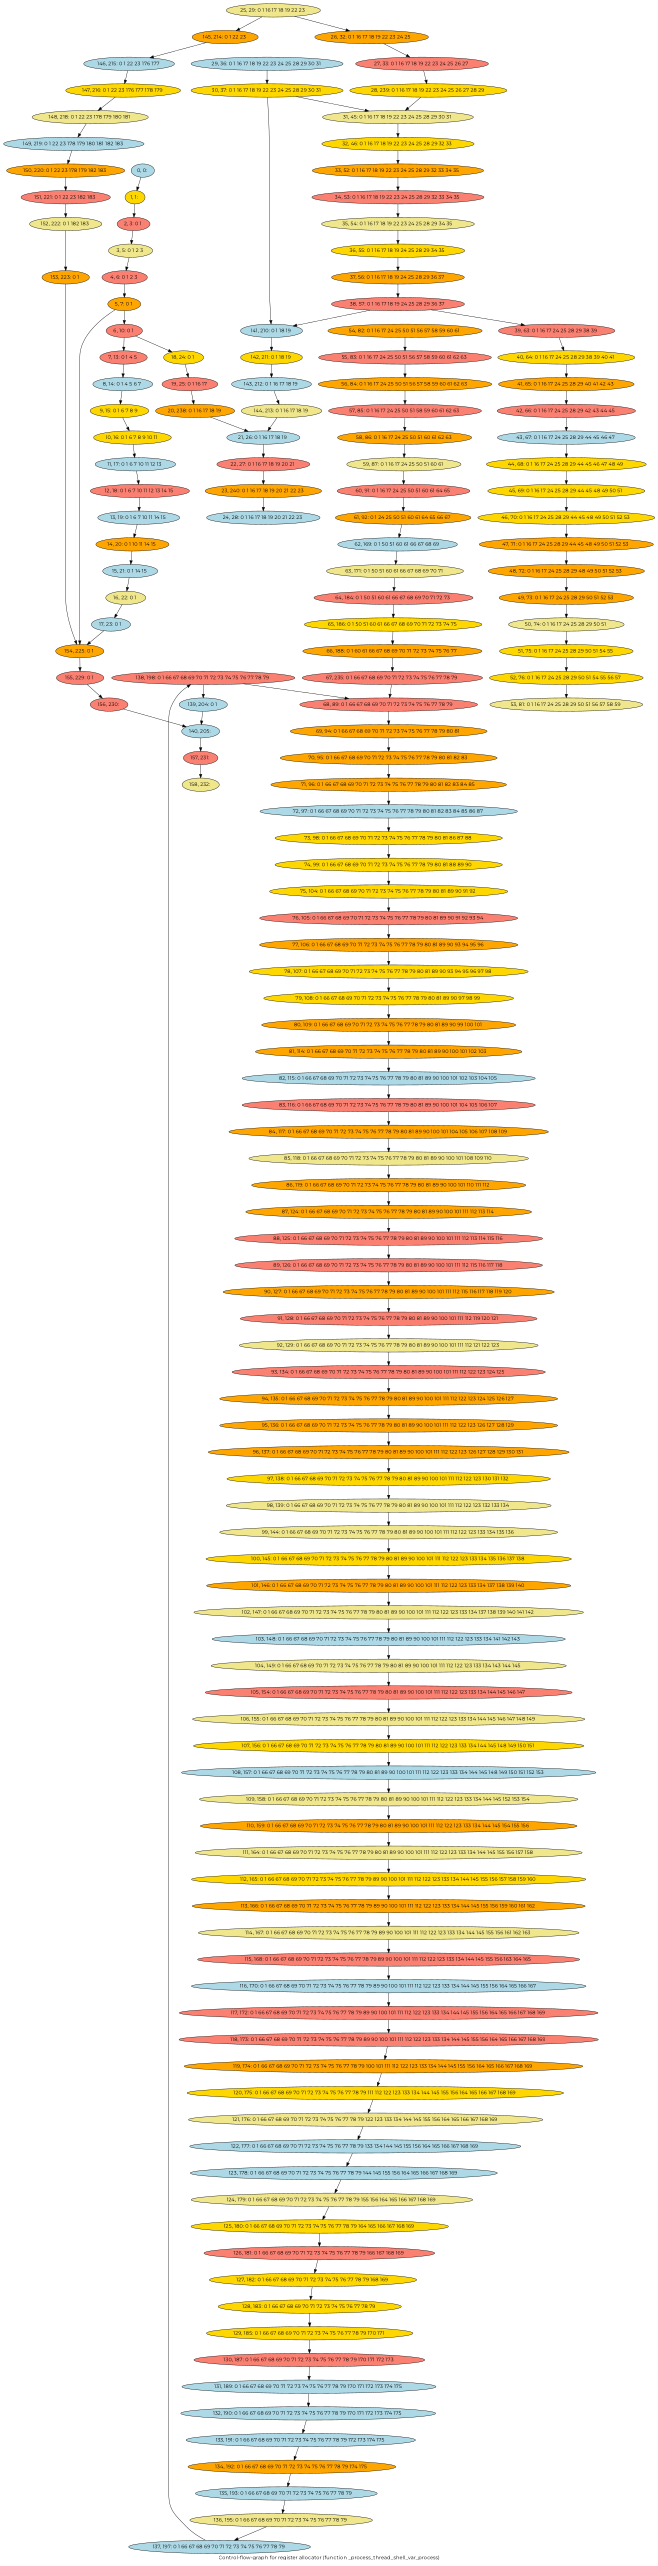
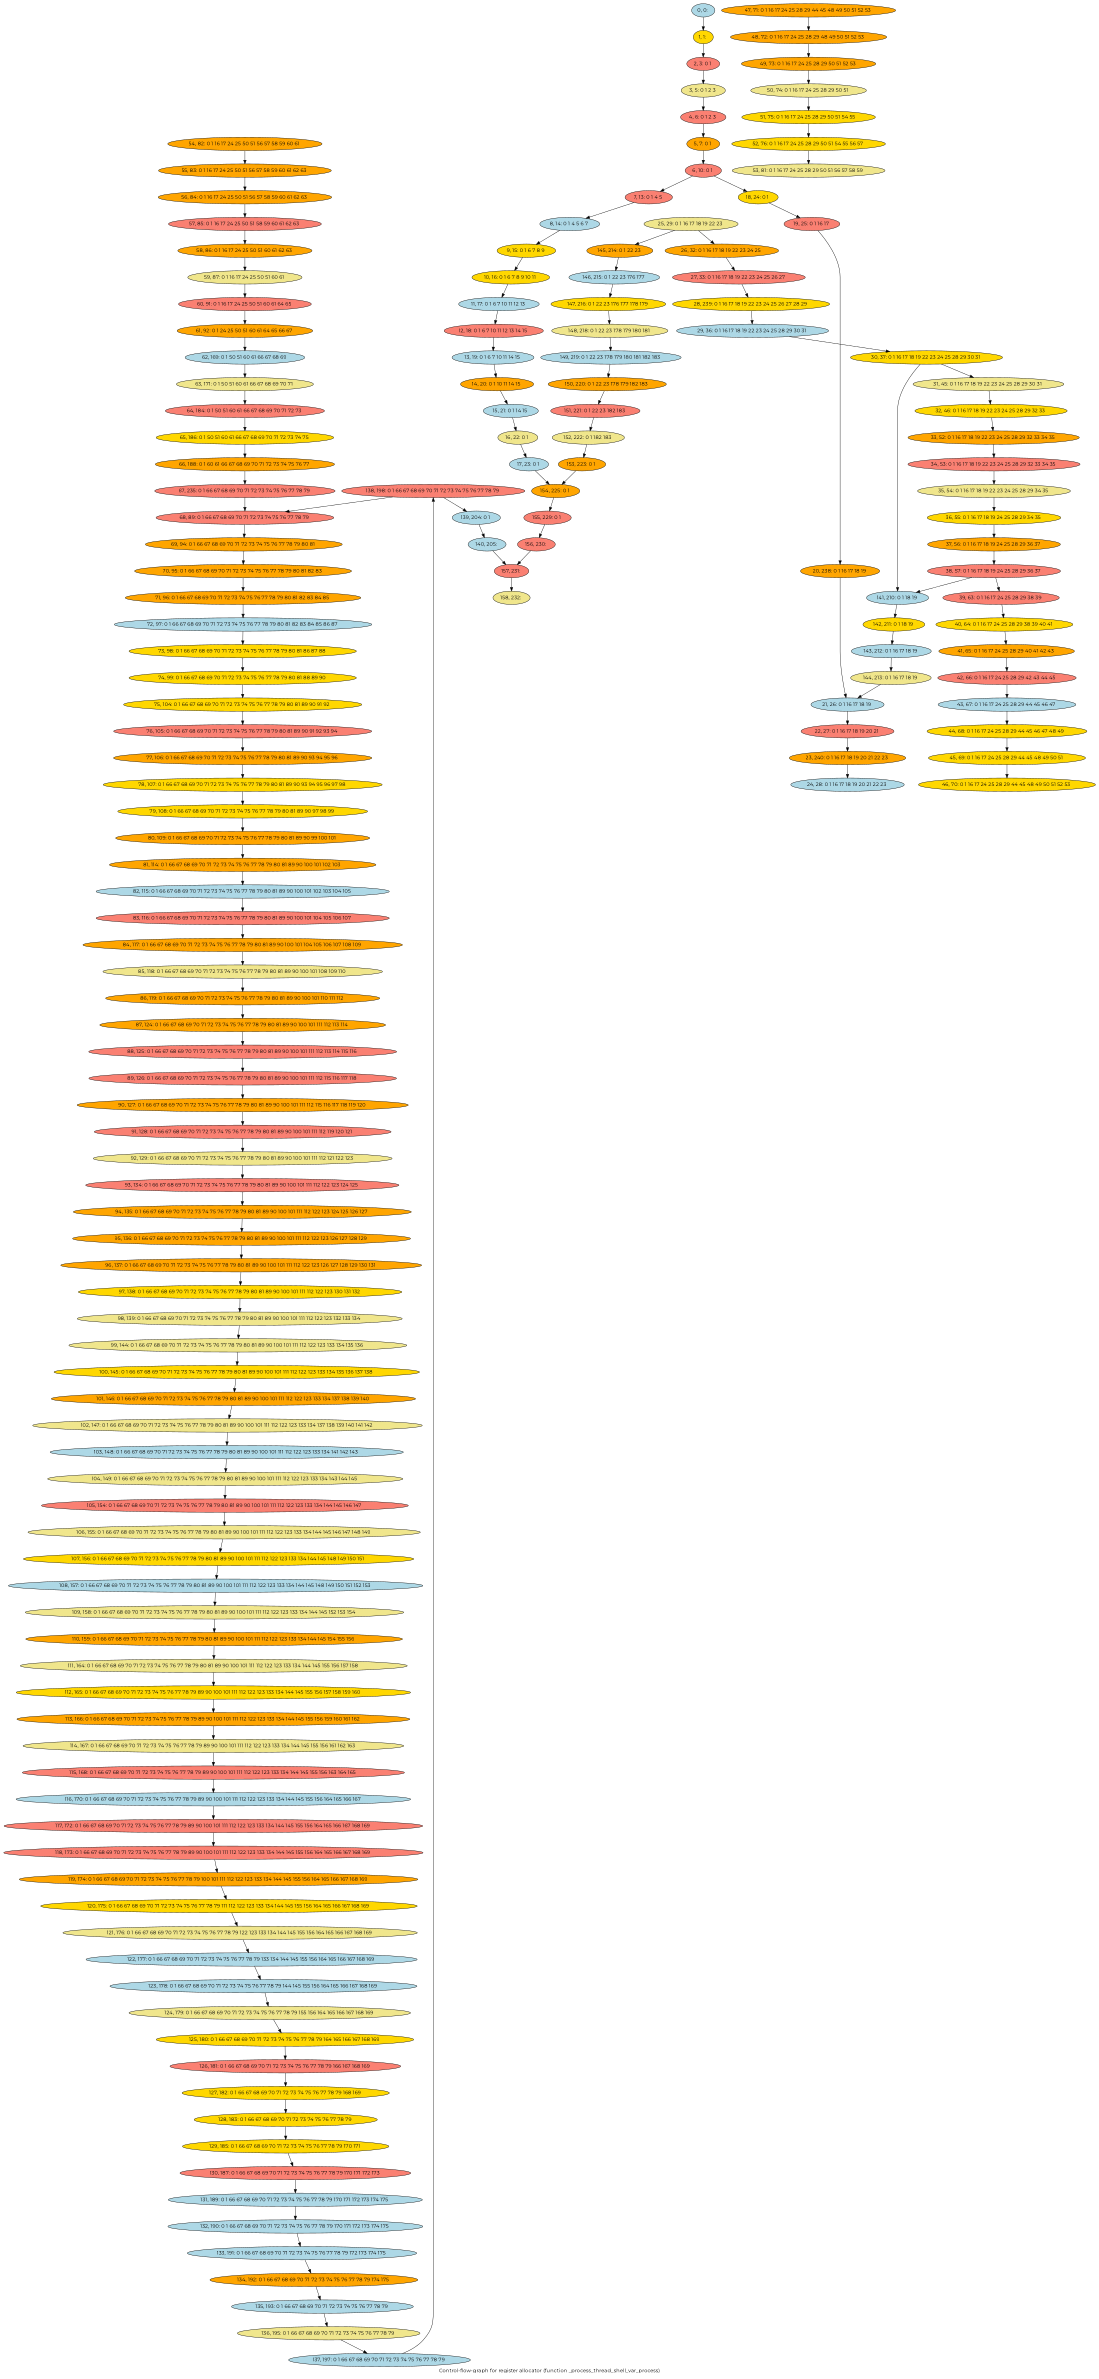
(415, 103) -> (752, 316)
(405, 357) -> (245, 171)
(80, 468) -> none
(566, 529) -> none
(153, 717) -> (525, 556)
